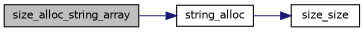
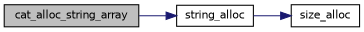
(71, 16) -> (71, 16)
(325, 16) -> (325, 16)
